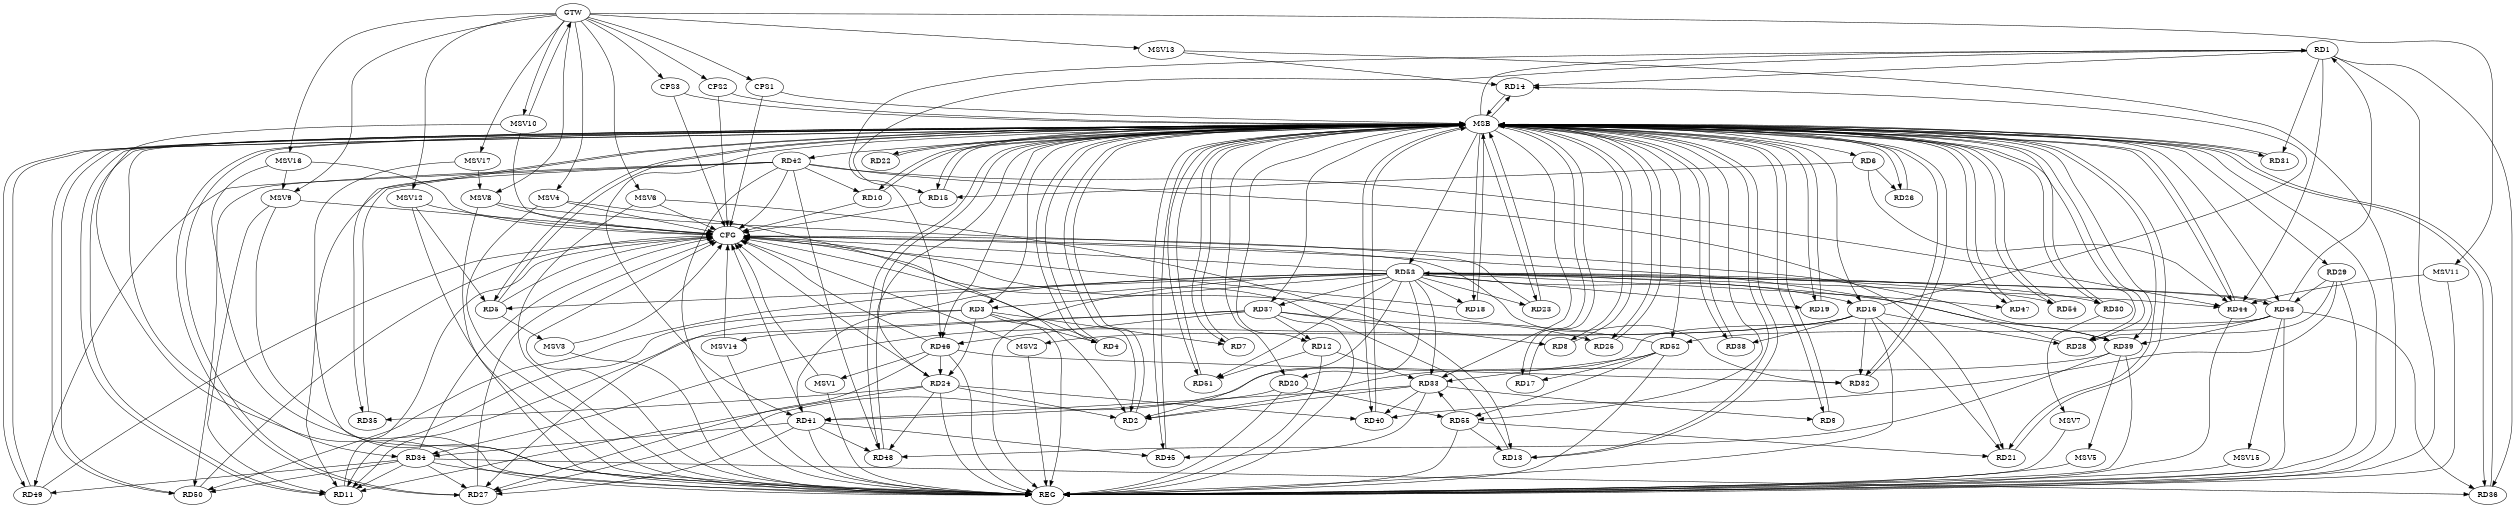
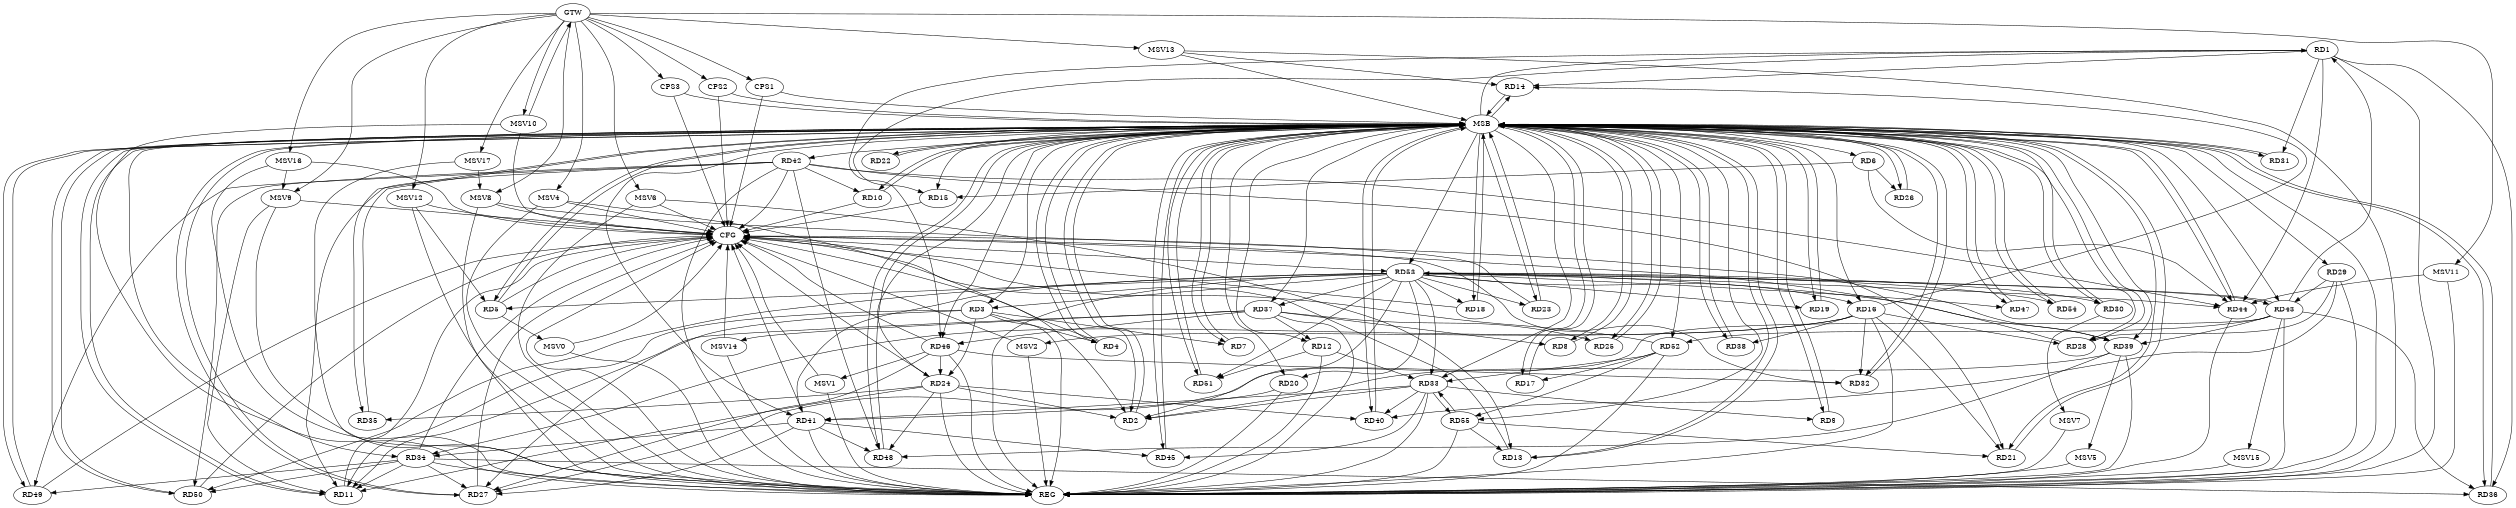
(1190, 129) -> (1321, 87)
(1084, 255) -> (1063, 254)
(554, 347) -> (554, 347)
(1365, 400) -> (1440, 401)
none -> (1268, 481)
